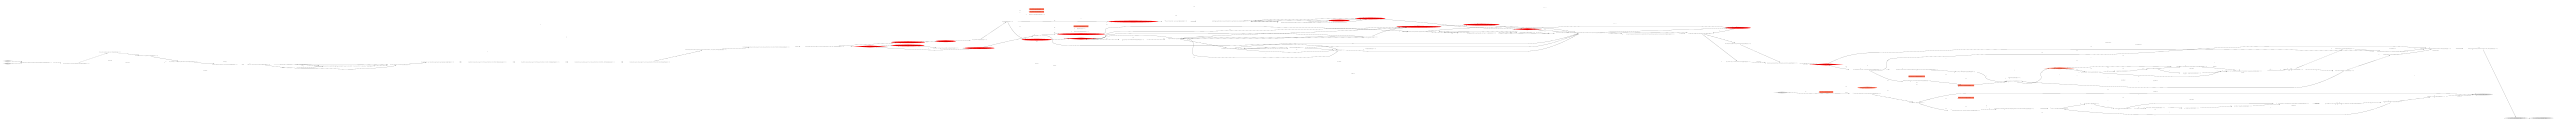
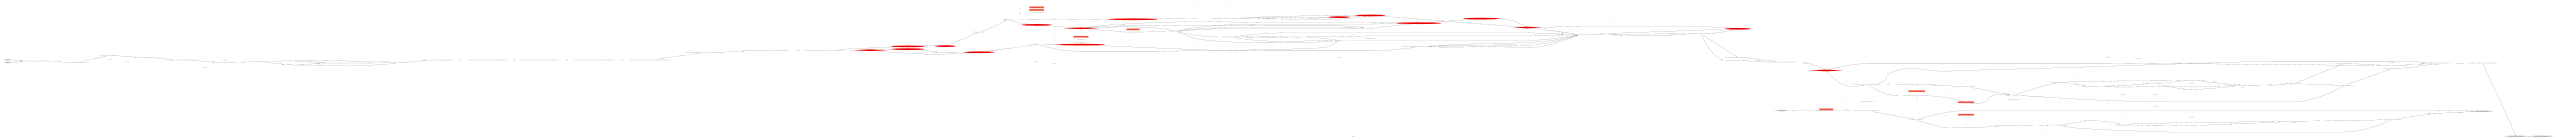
none -> (1133, 29)
(2060, 68) -> (2060, 82)
(1867, 88) -> (1867, 102)
